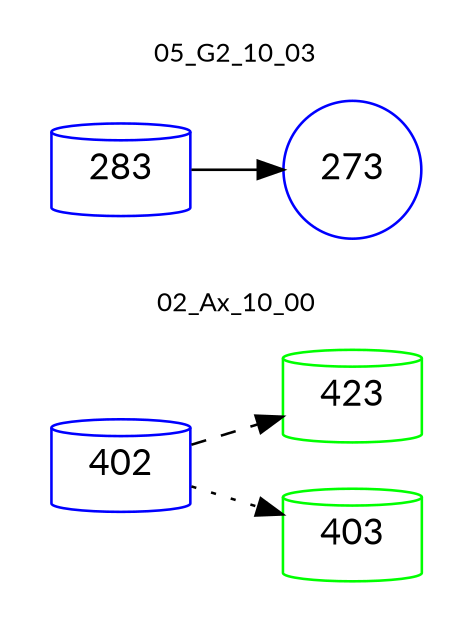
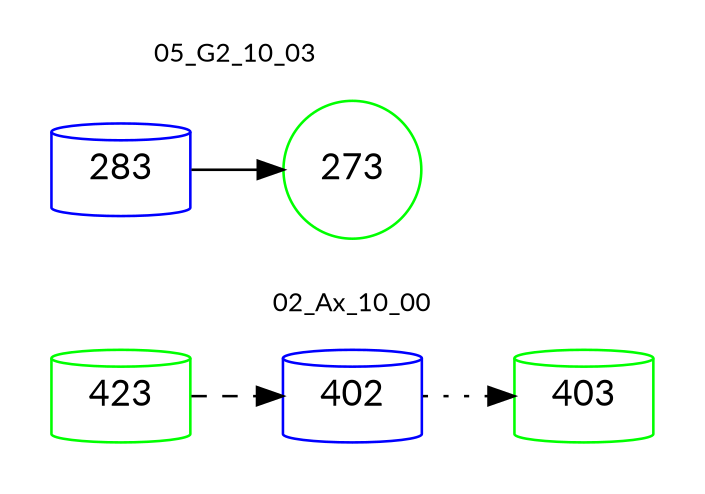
(352, 170) -> (352, 170)
(224, 435) -> (224, 396)
